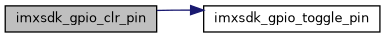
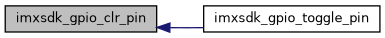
(174, 10) -> (187, 28)
